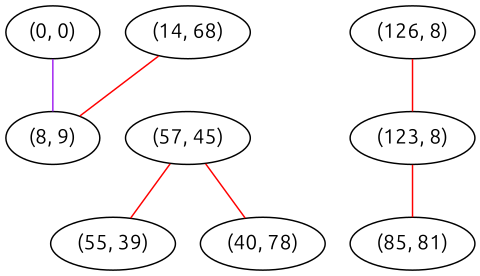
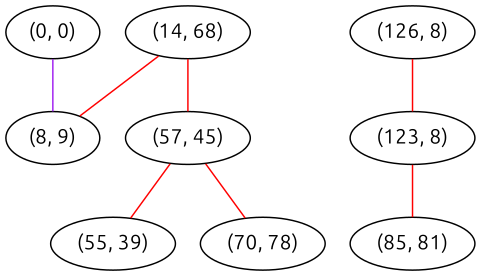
none -> (188, 85)
(263, 244) -> (263, 244)
